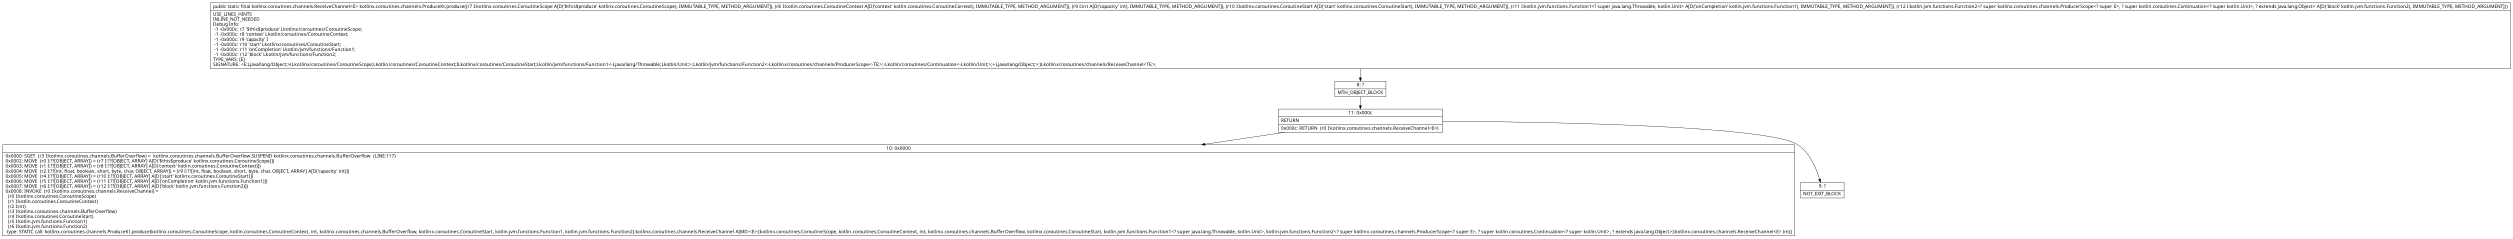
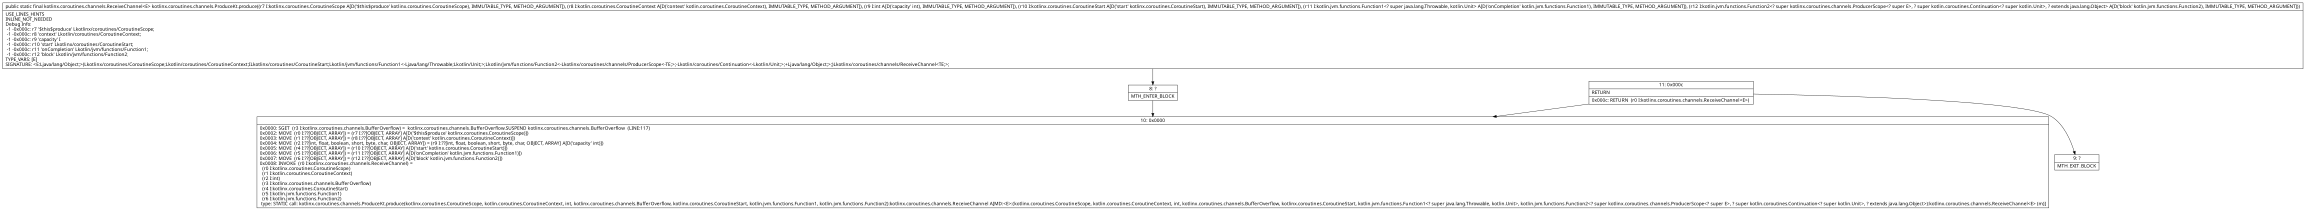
(1360, 93) -> (1153, 96)
(1360, 101) -> (1153, 107)
(1822, 194) -> (2077, 166)
